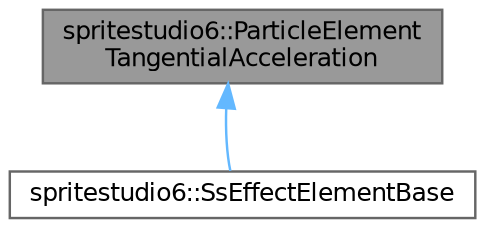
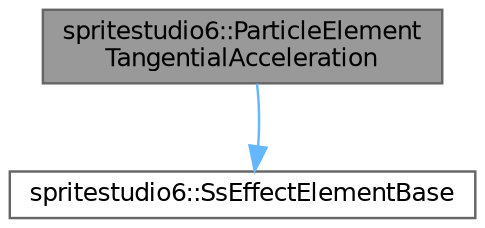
(227, 140) -> (259, 115)
